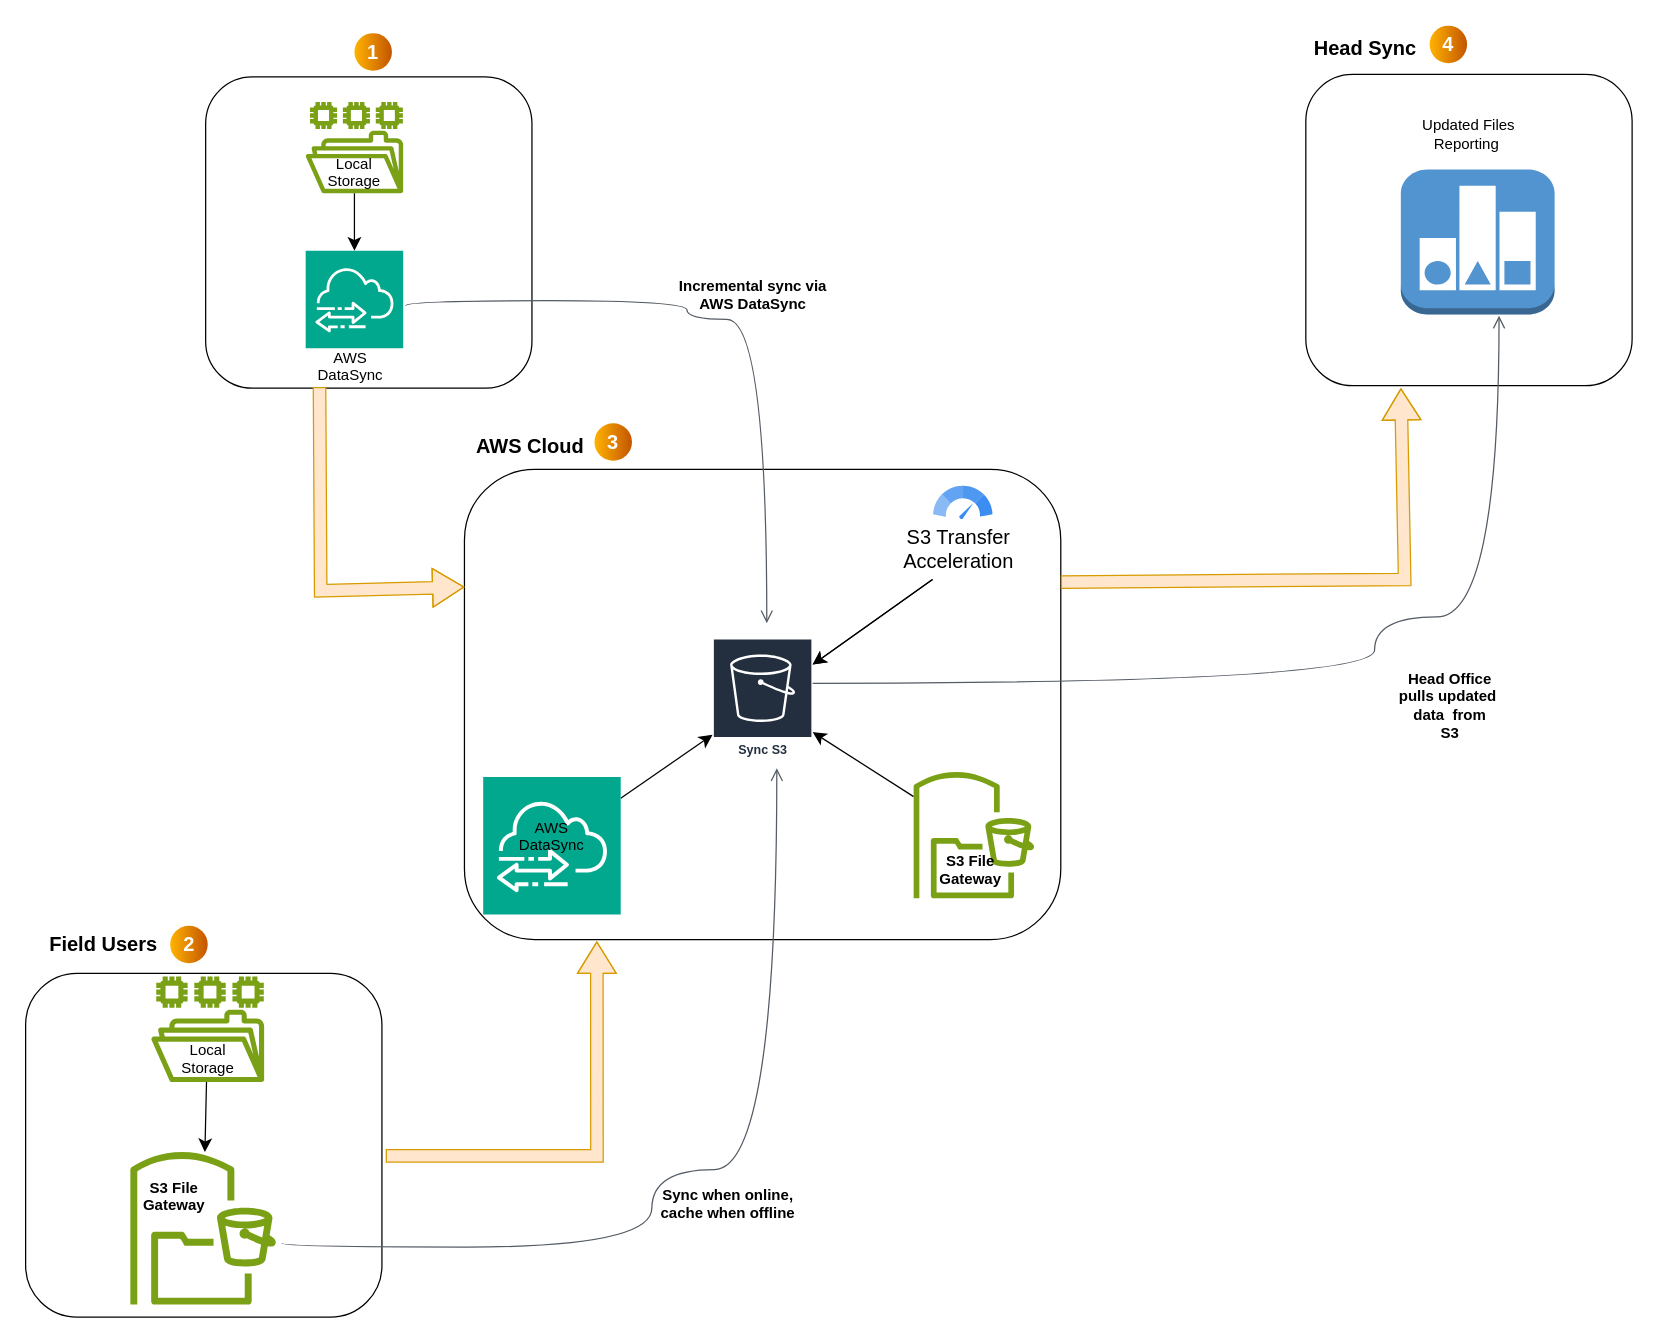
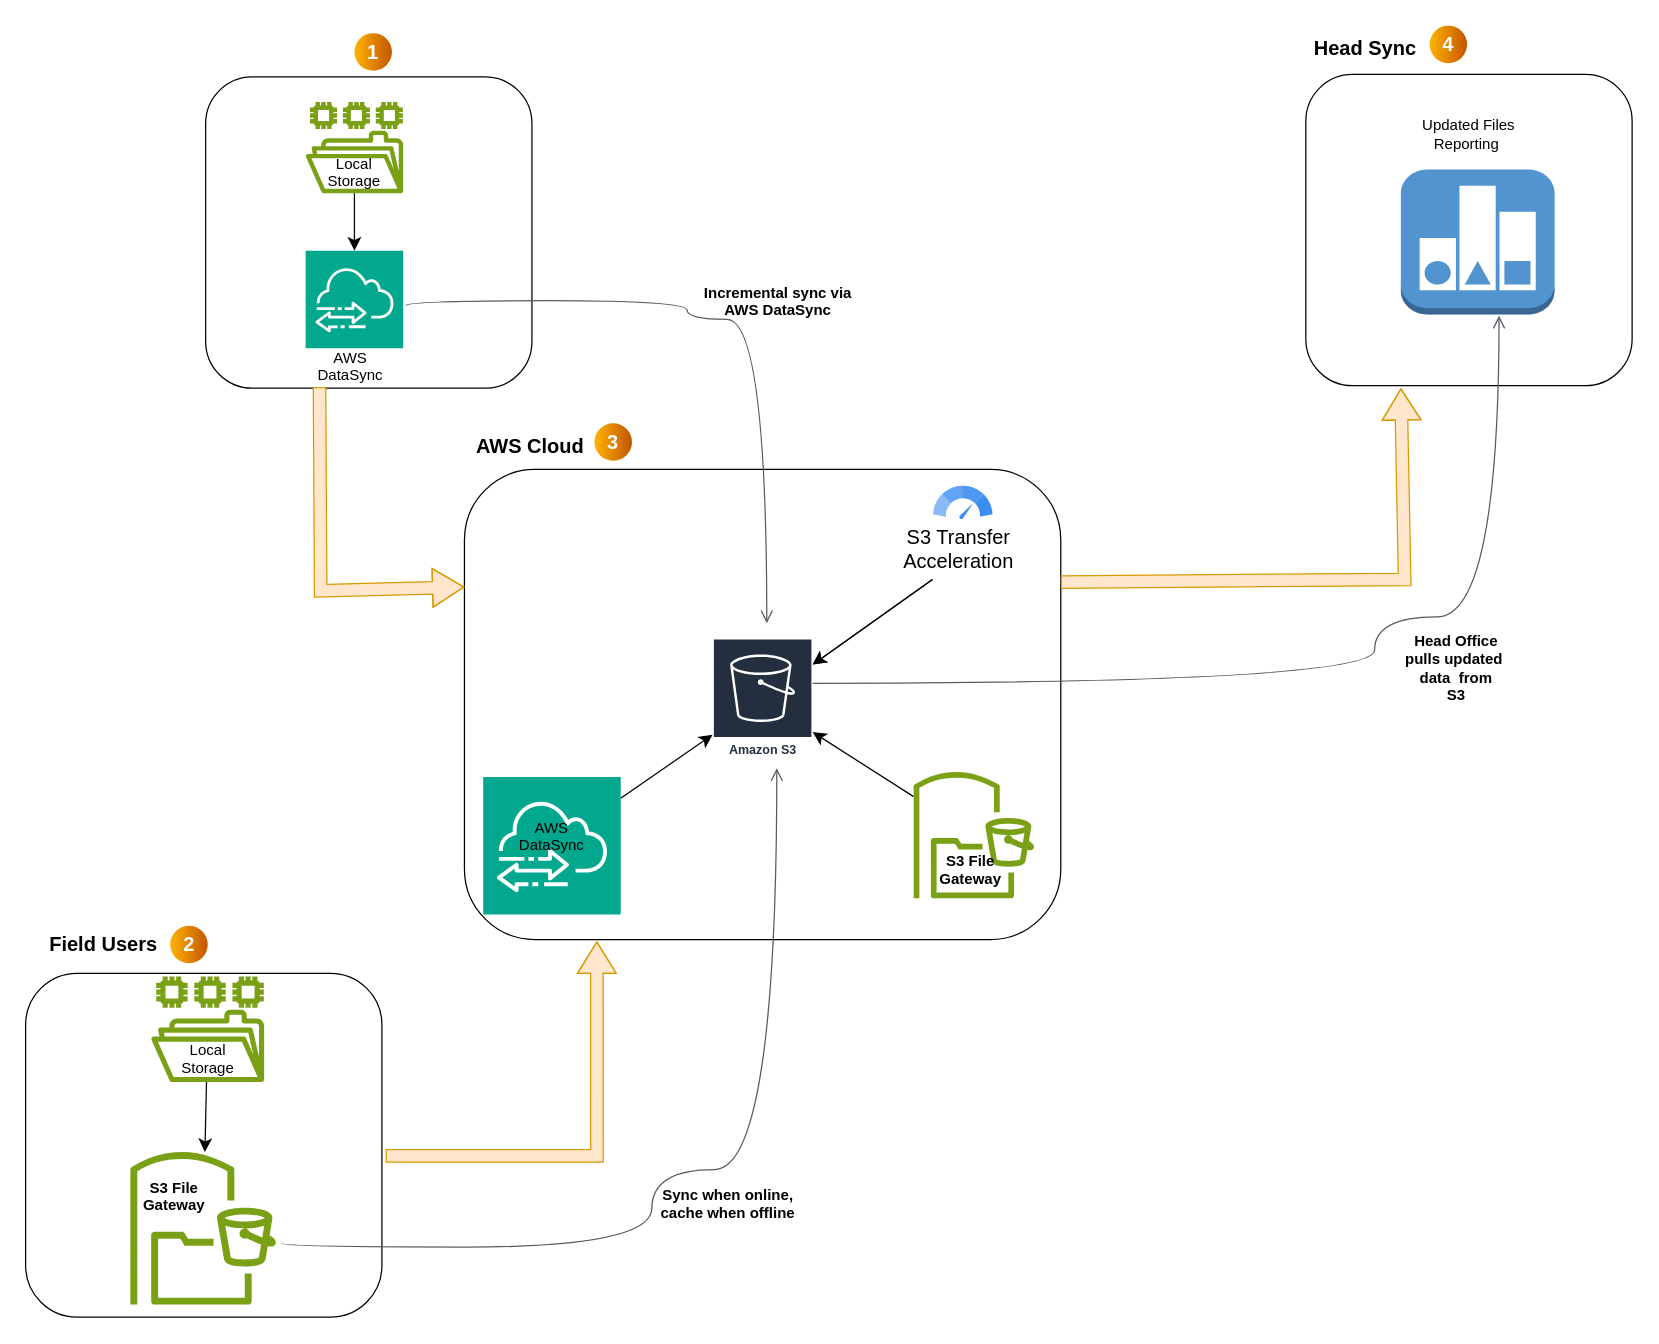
(753, 304) -> (778, 310)
(1450, 705) -> (1456, 668)
(763, 749) -> (763, 749)
